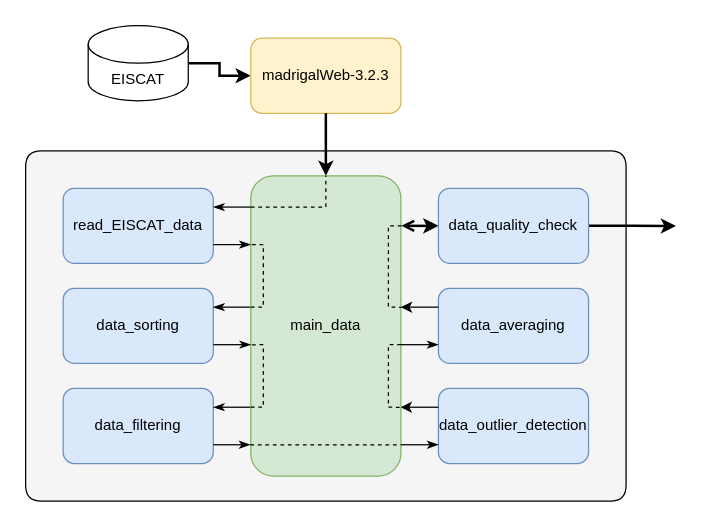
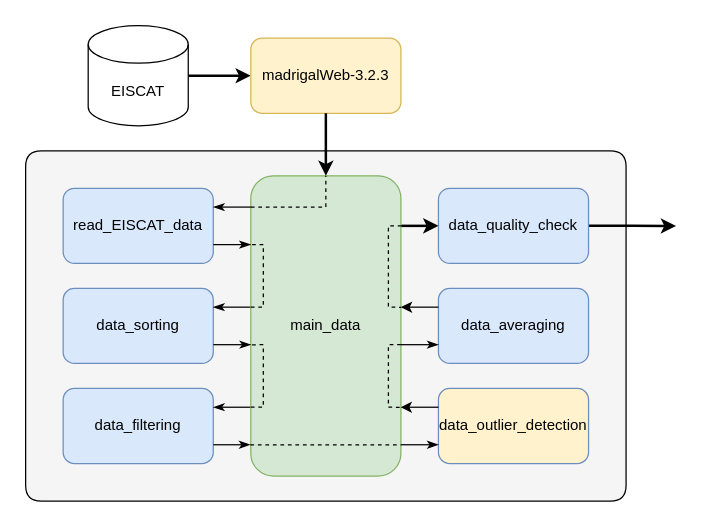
(138, 63) -> (138, 76)
(410, 226) -> (408, 226)
(513, 426) -> (513, 426)
